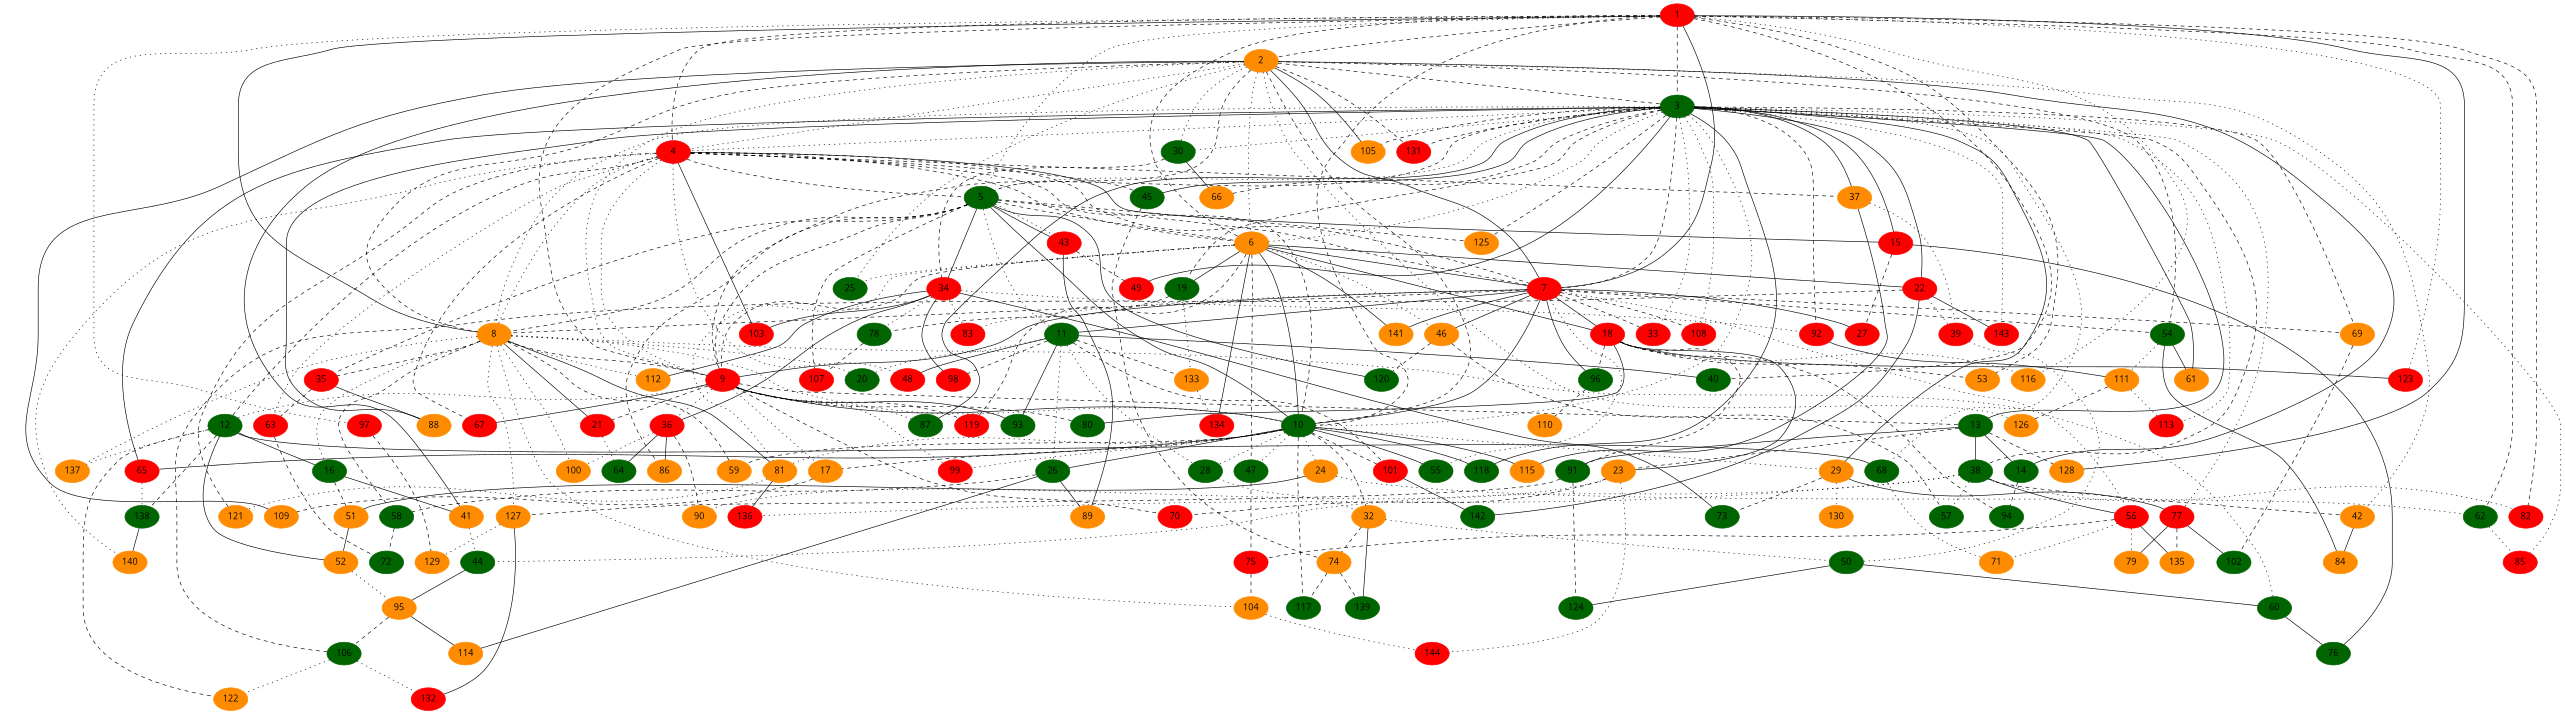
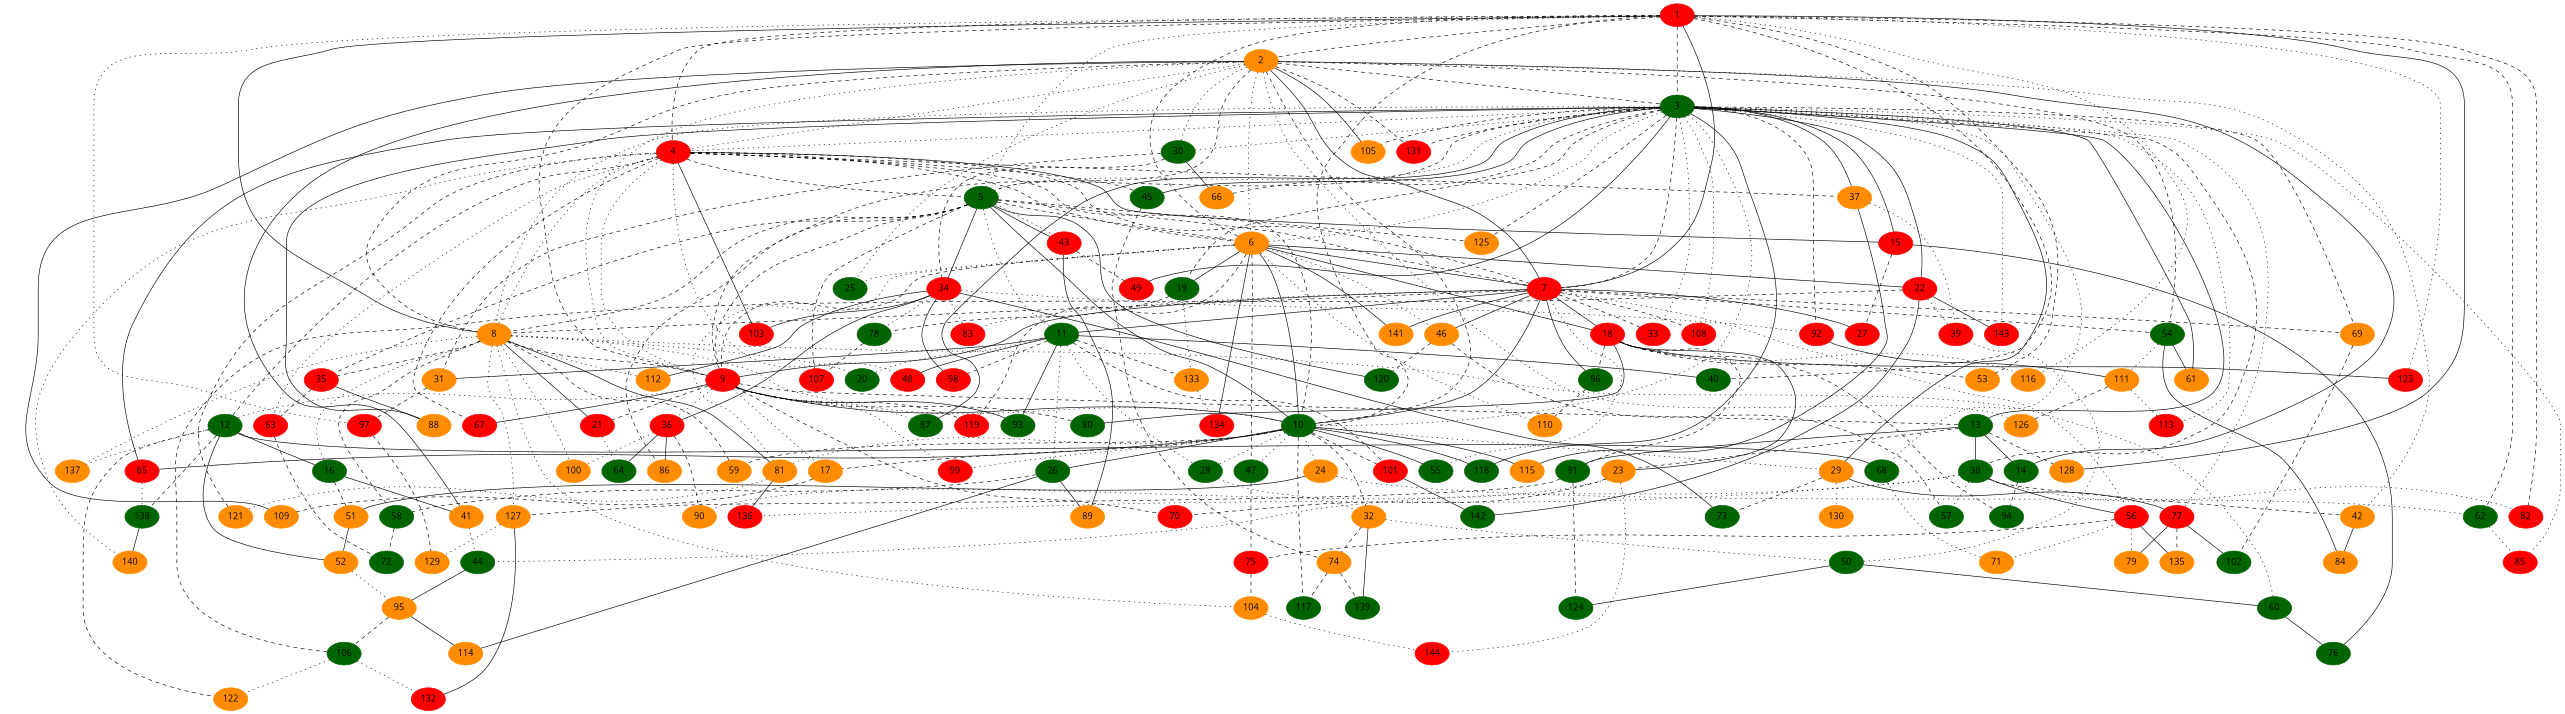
none -> (1365, 340)
none -> (439, 380)
